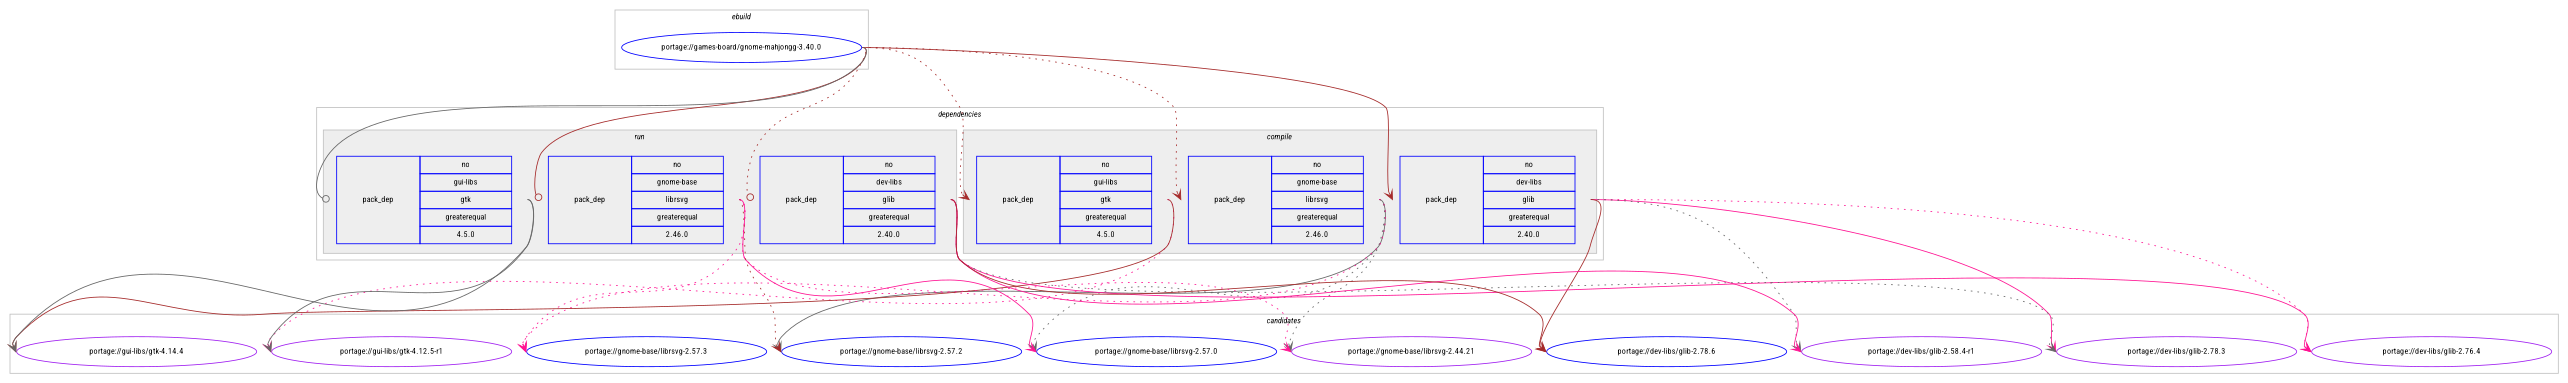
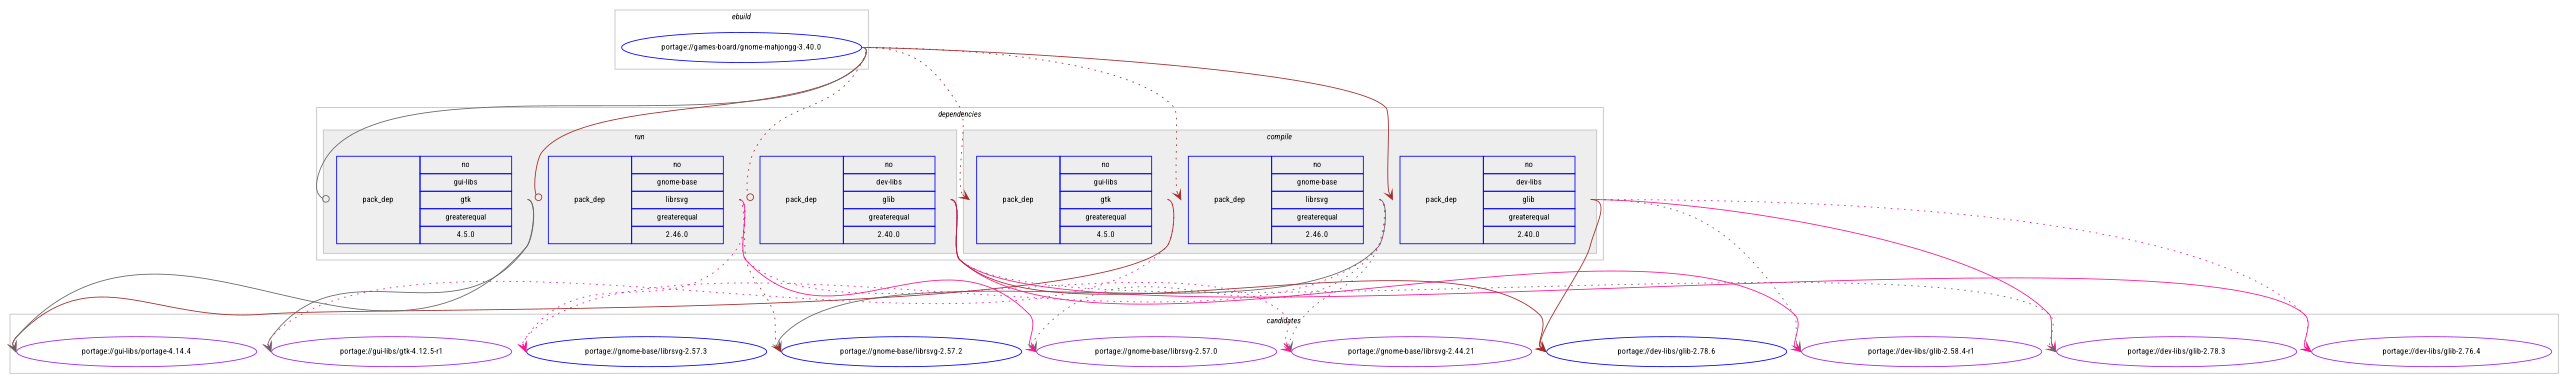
(137, 352) -> (137, 352)
(1157, 352) -> (1157, 352)
